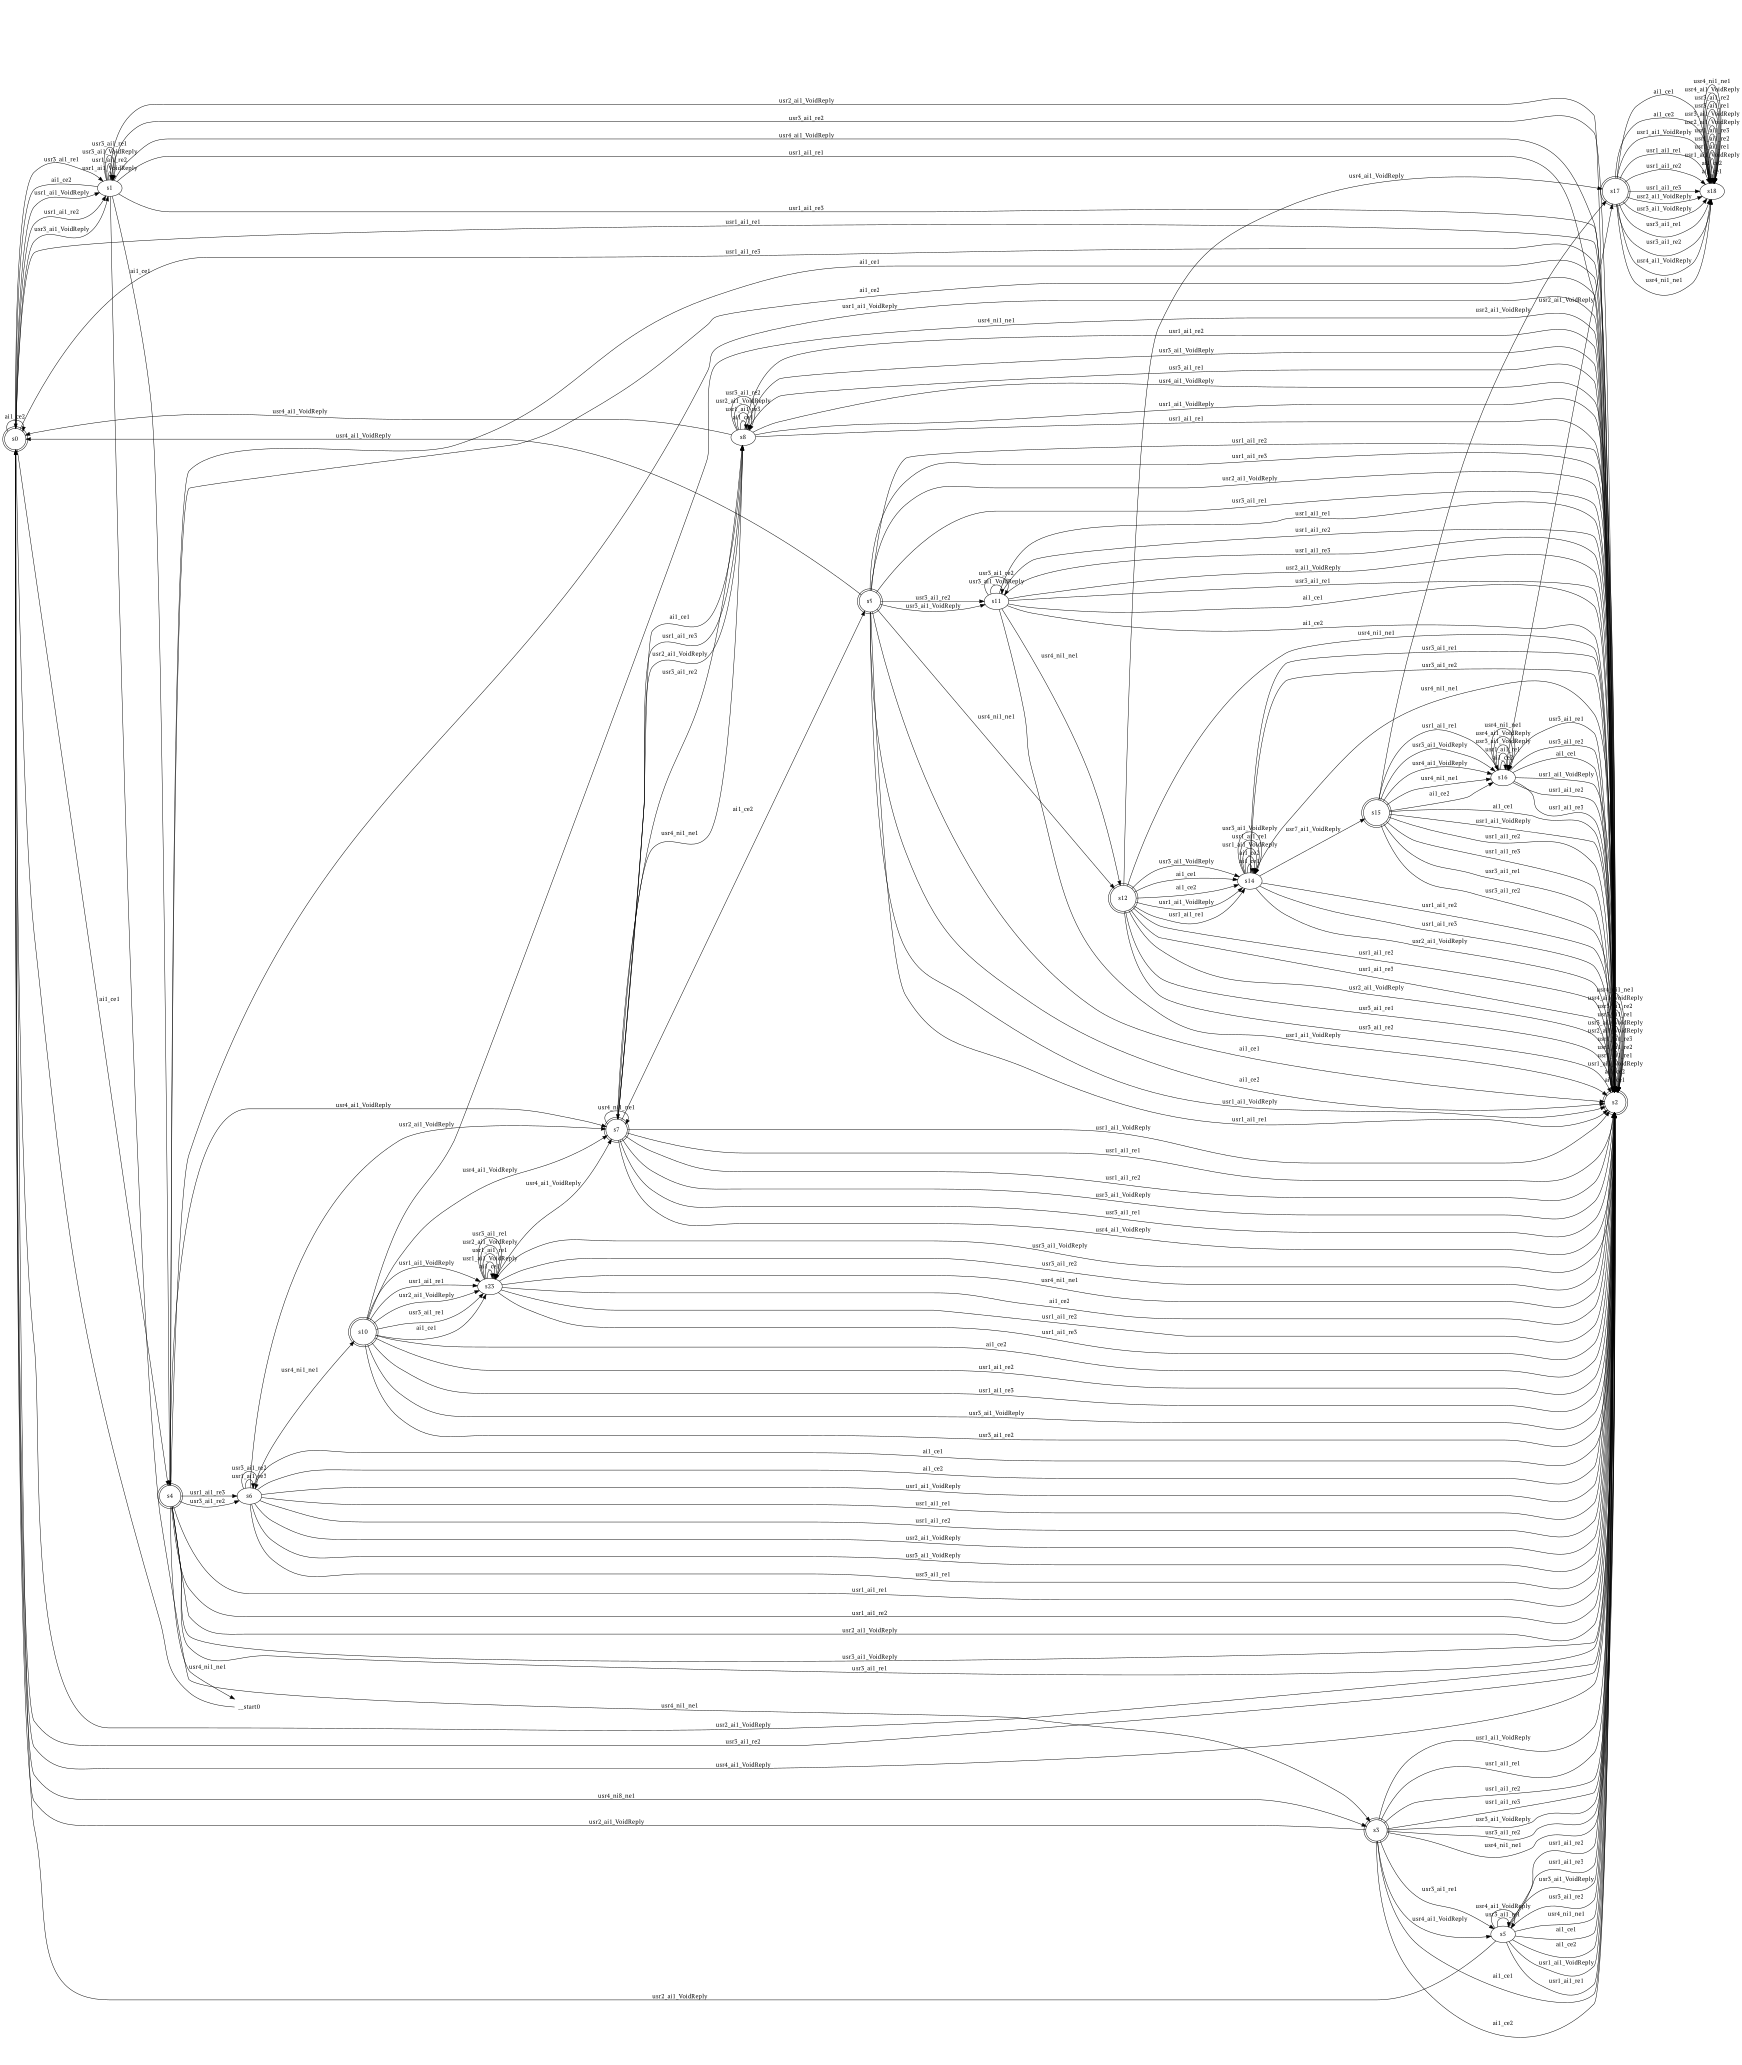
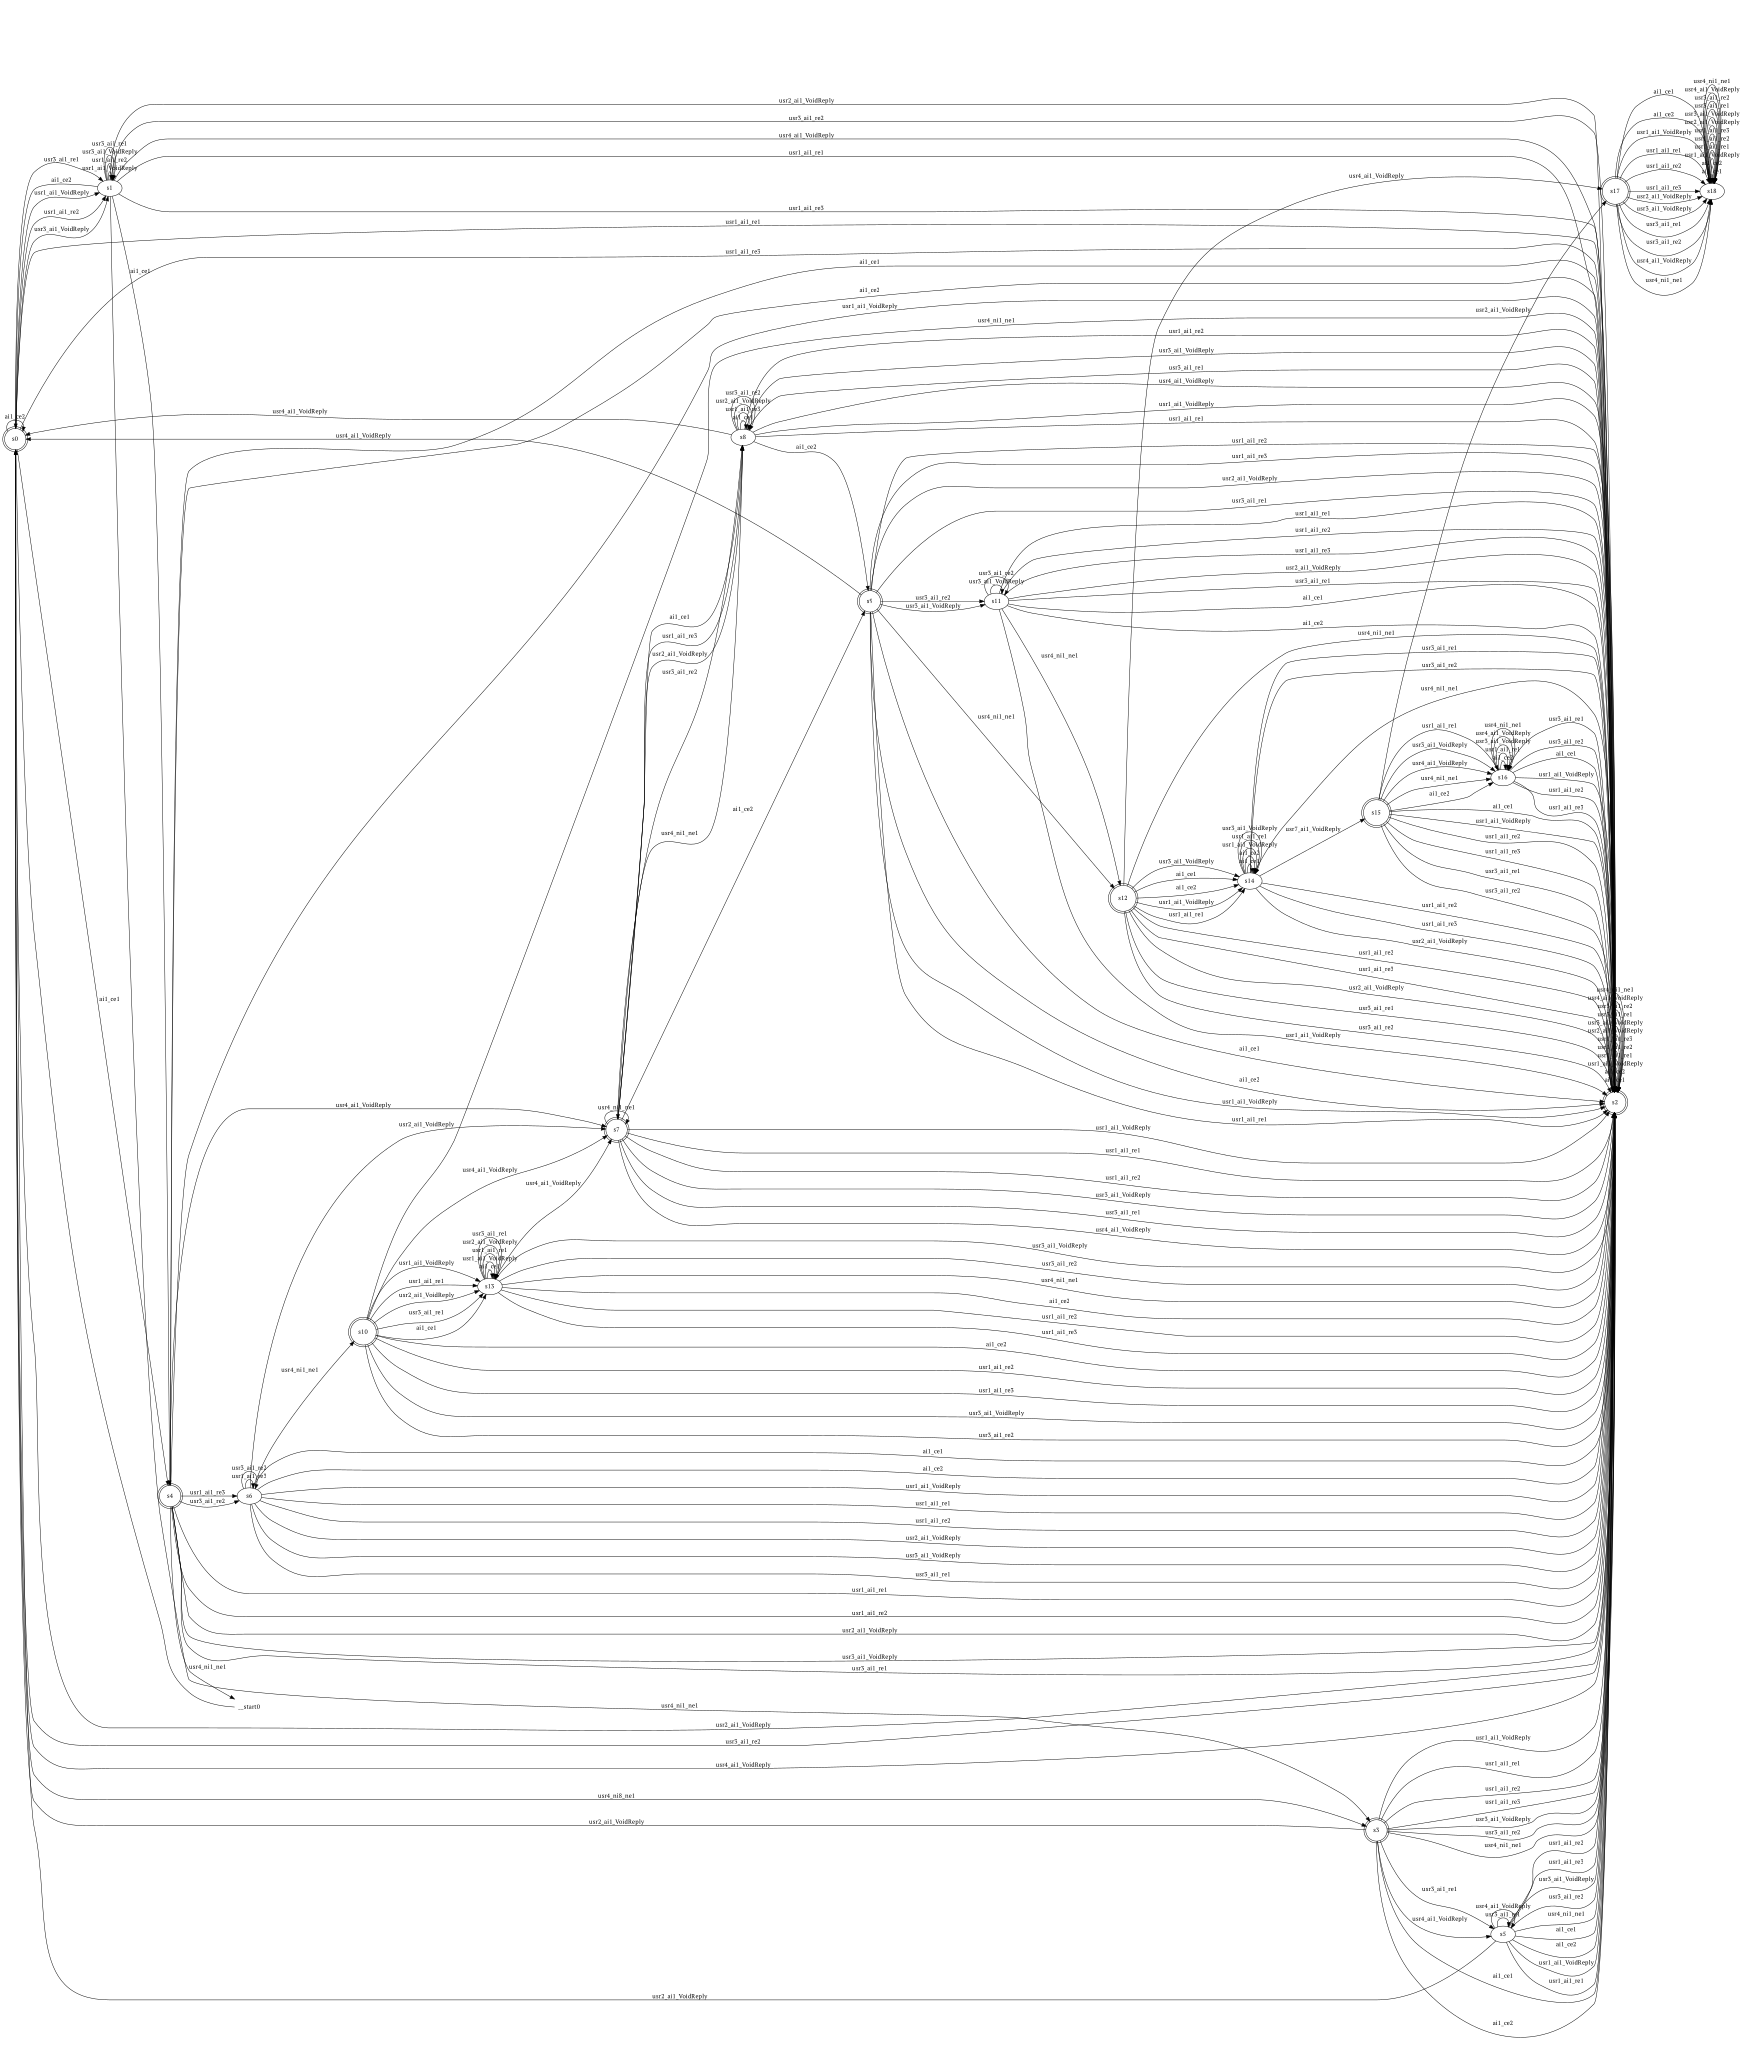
none -> (845, 481)
(1558, 489) -> none
(490, 1286) -> (490, 1286)
